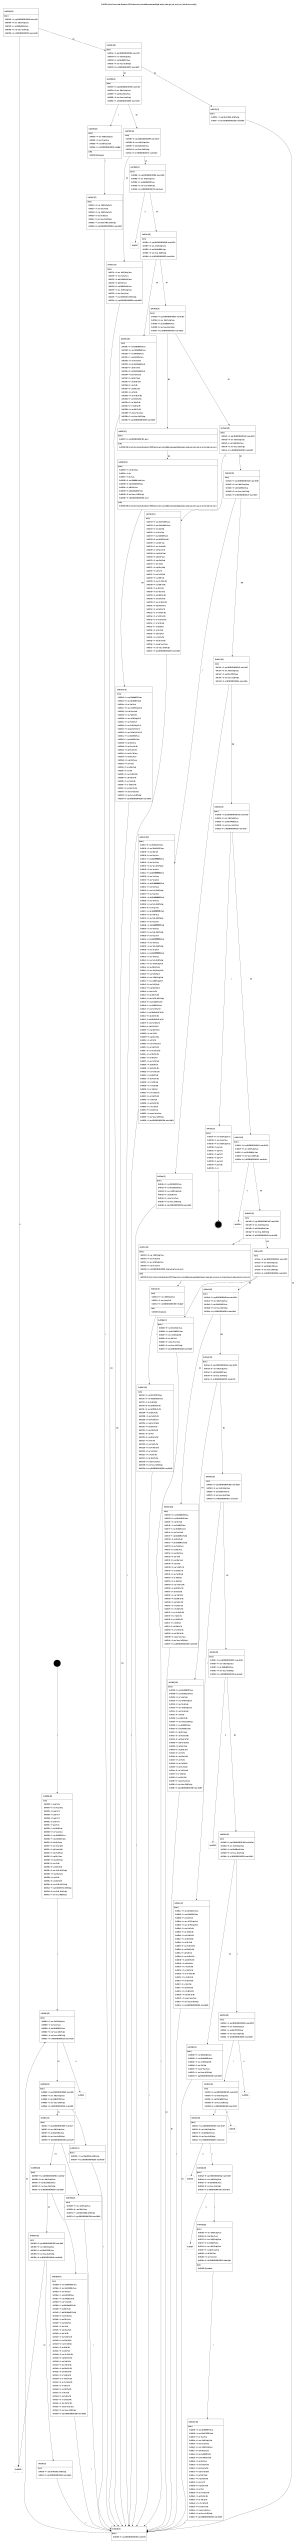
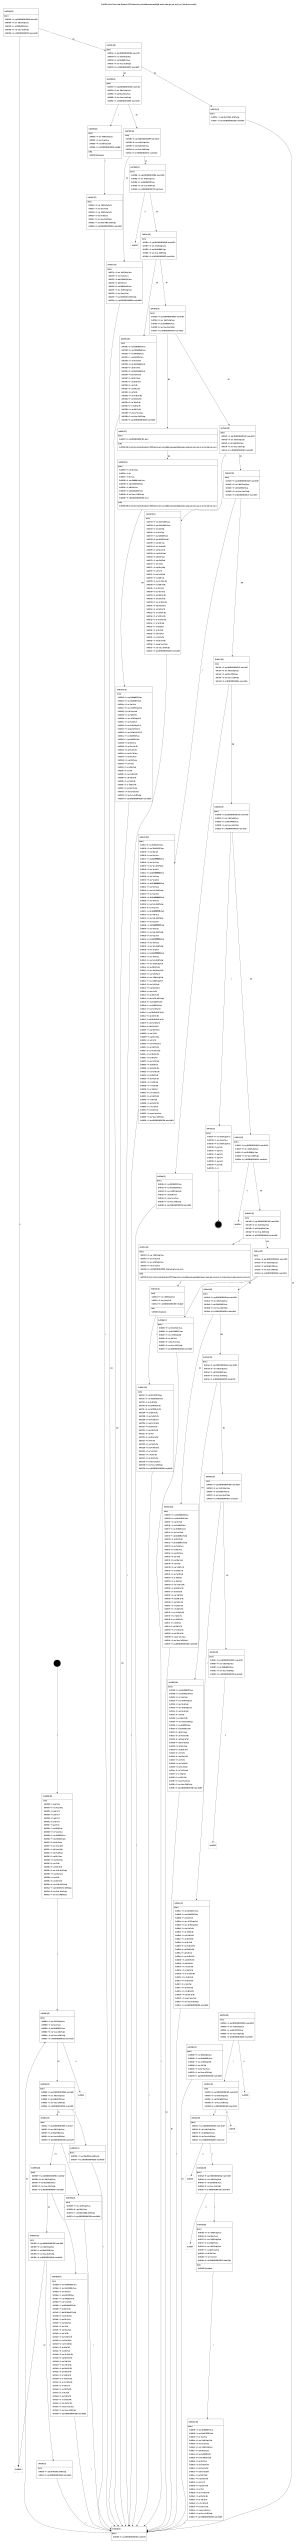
(237, 1846) -> none
